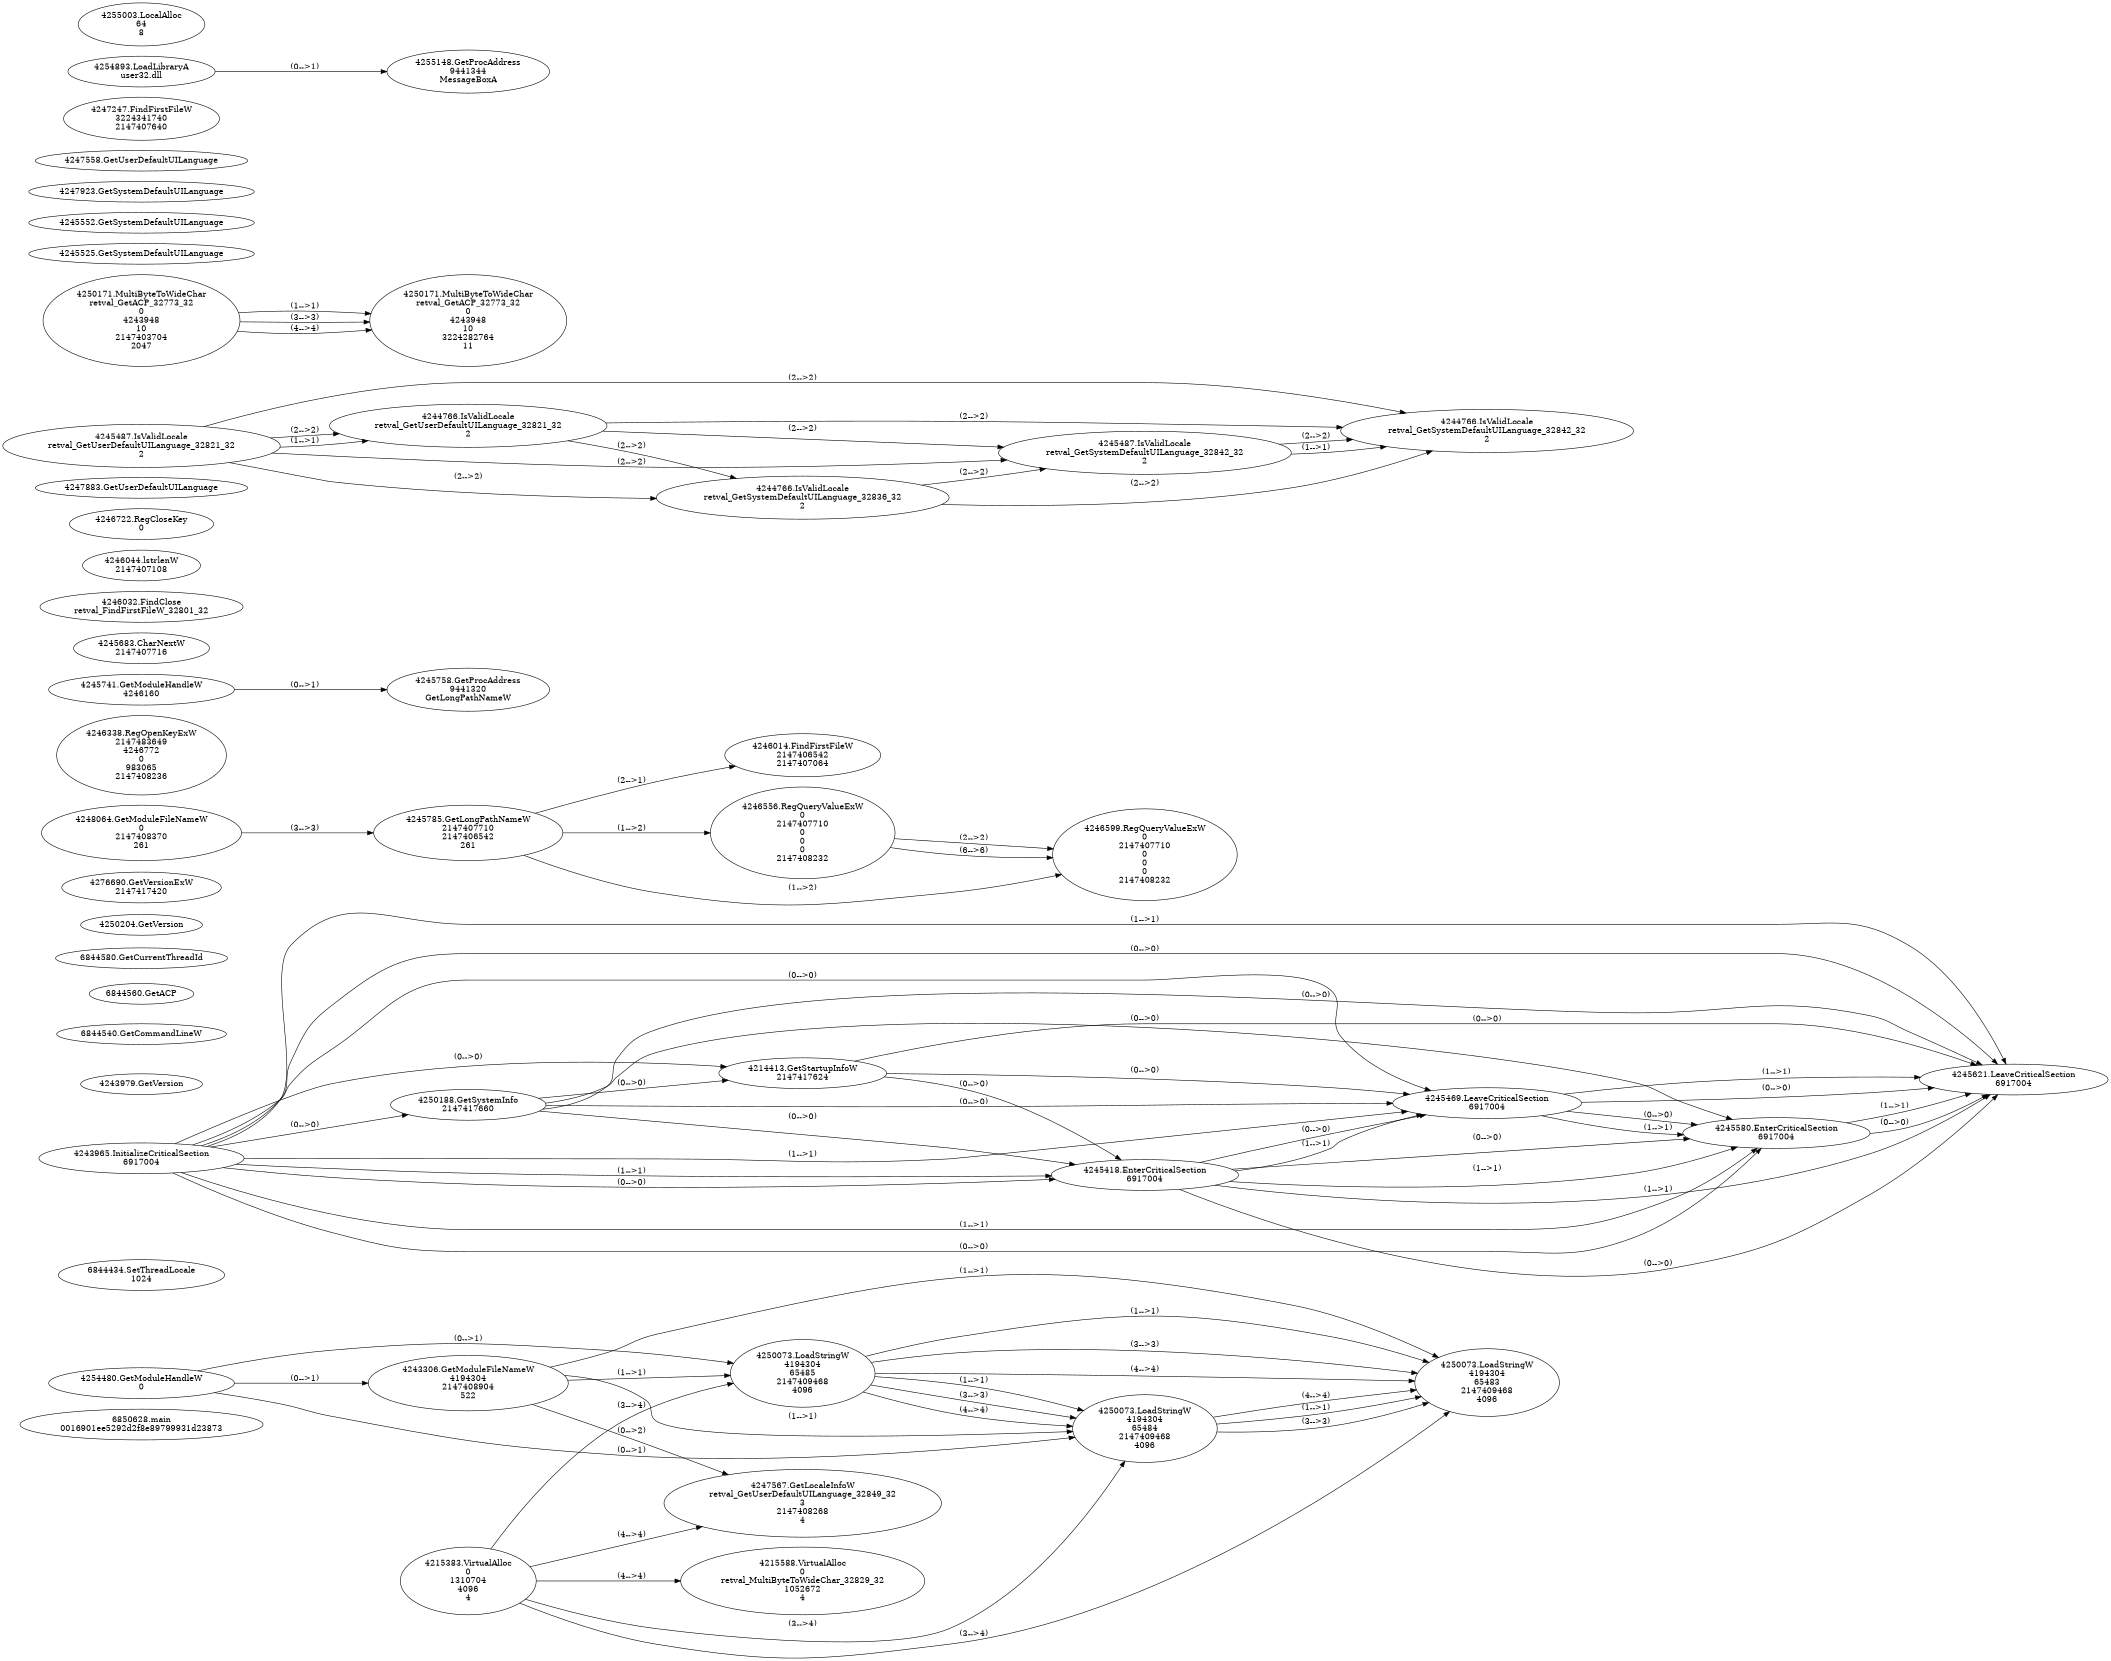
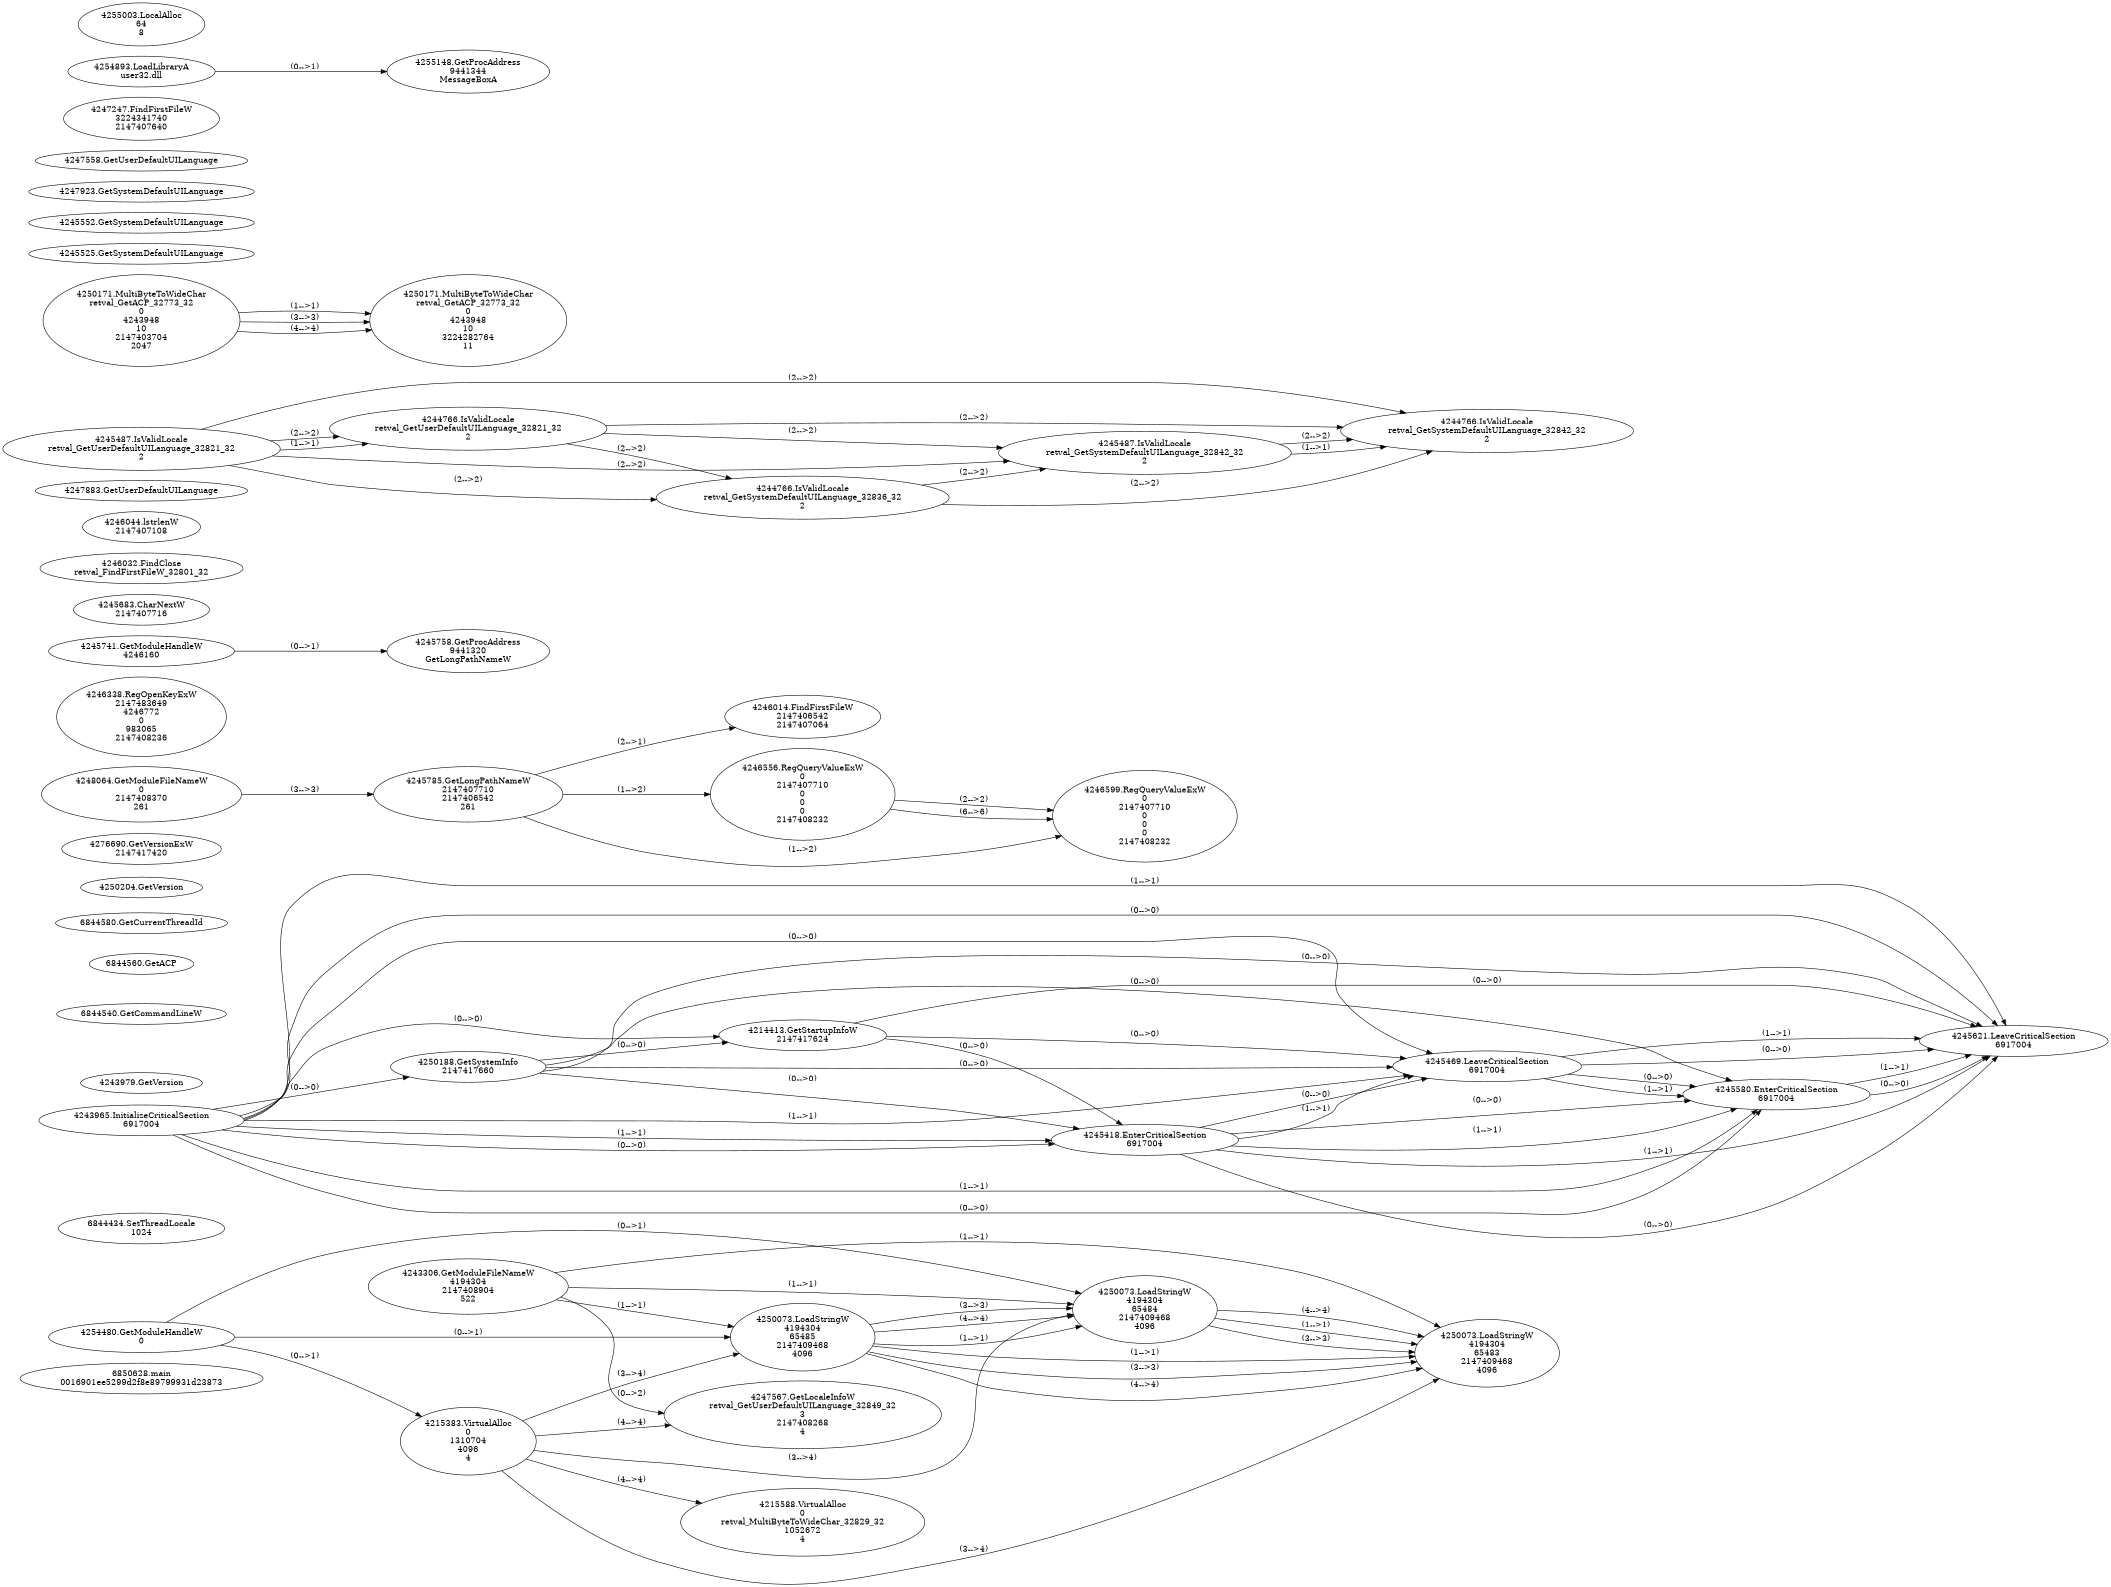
(142, 524) -> none
(298, 1383) -> (321, 1372)
(142, 1425) -> (142, 1379)
